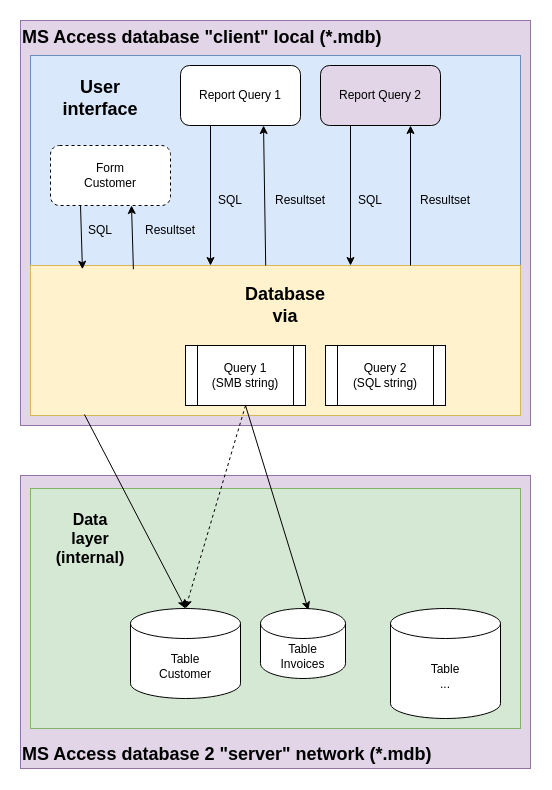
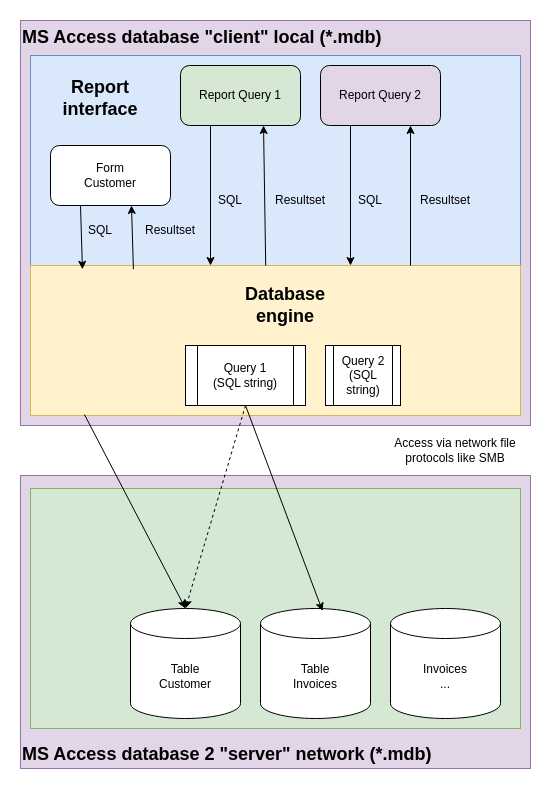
(241, 96) -> (241, 96)
(101, 99) -> (101, 99)
(111, 176) -> (111, 176)
(286, 306) -> (286, 306)
(246, 376) -> (246, 376)
(386, 376) -> (363, 376)
none -> (456, 451)
(91, 539) -> none
(303, 644) -> (316, 664)
(186, 654) -> (186, 664)
(446, 677) -> (446, 677)
